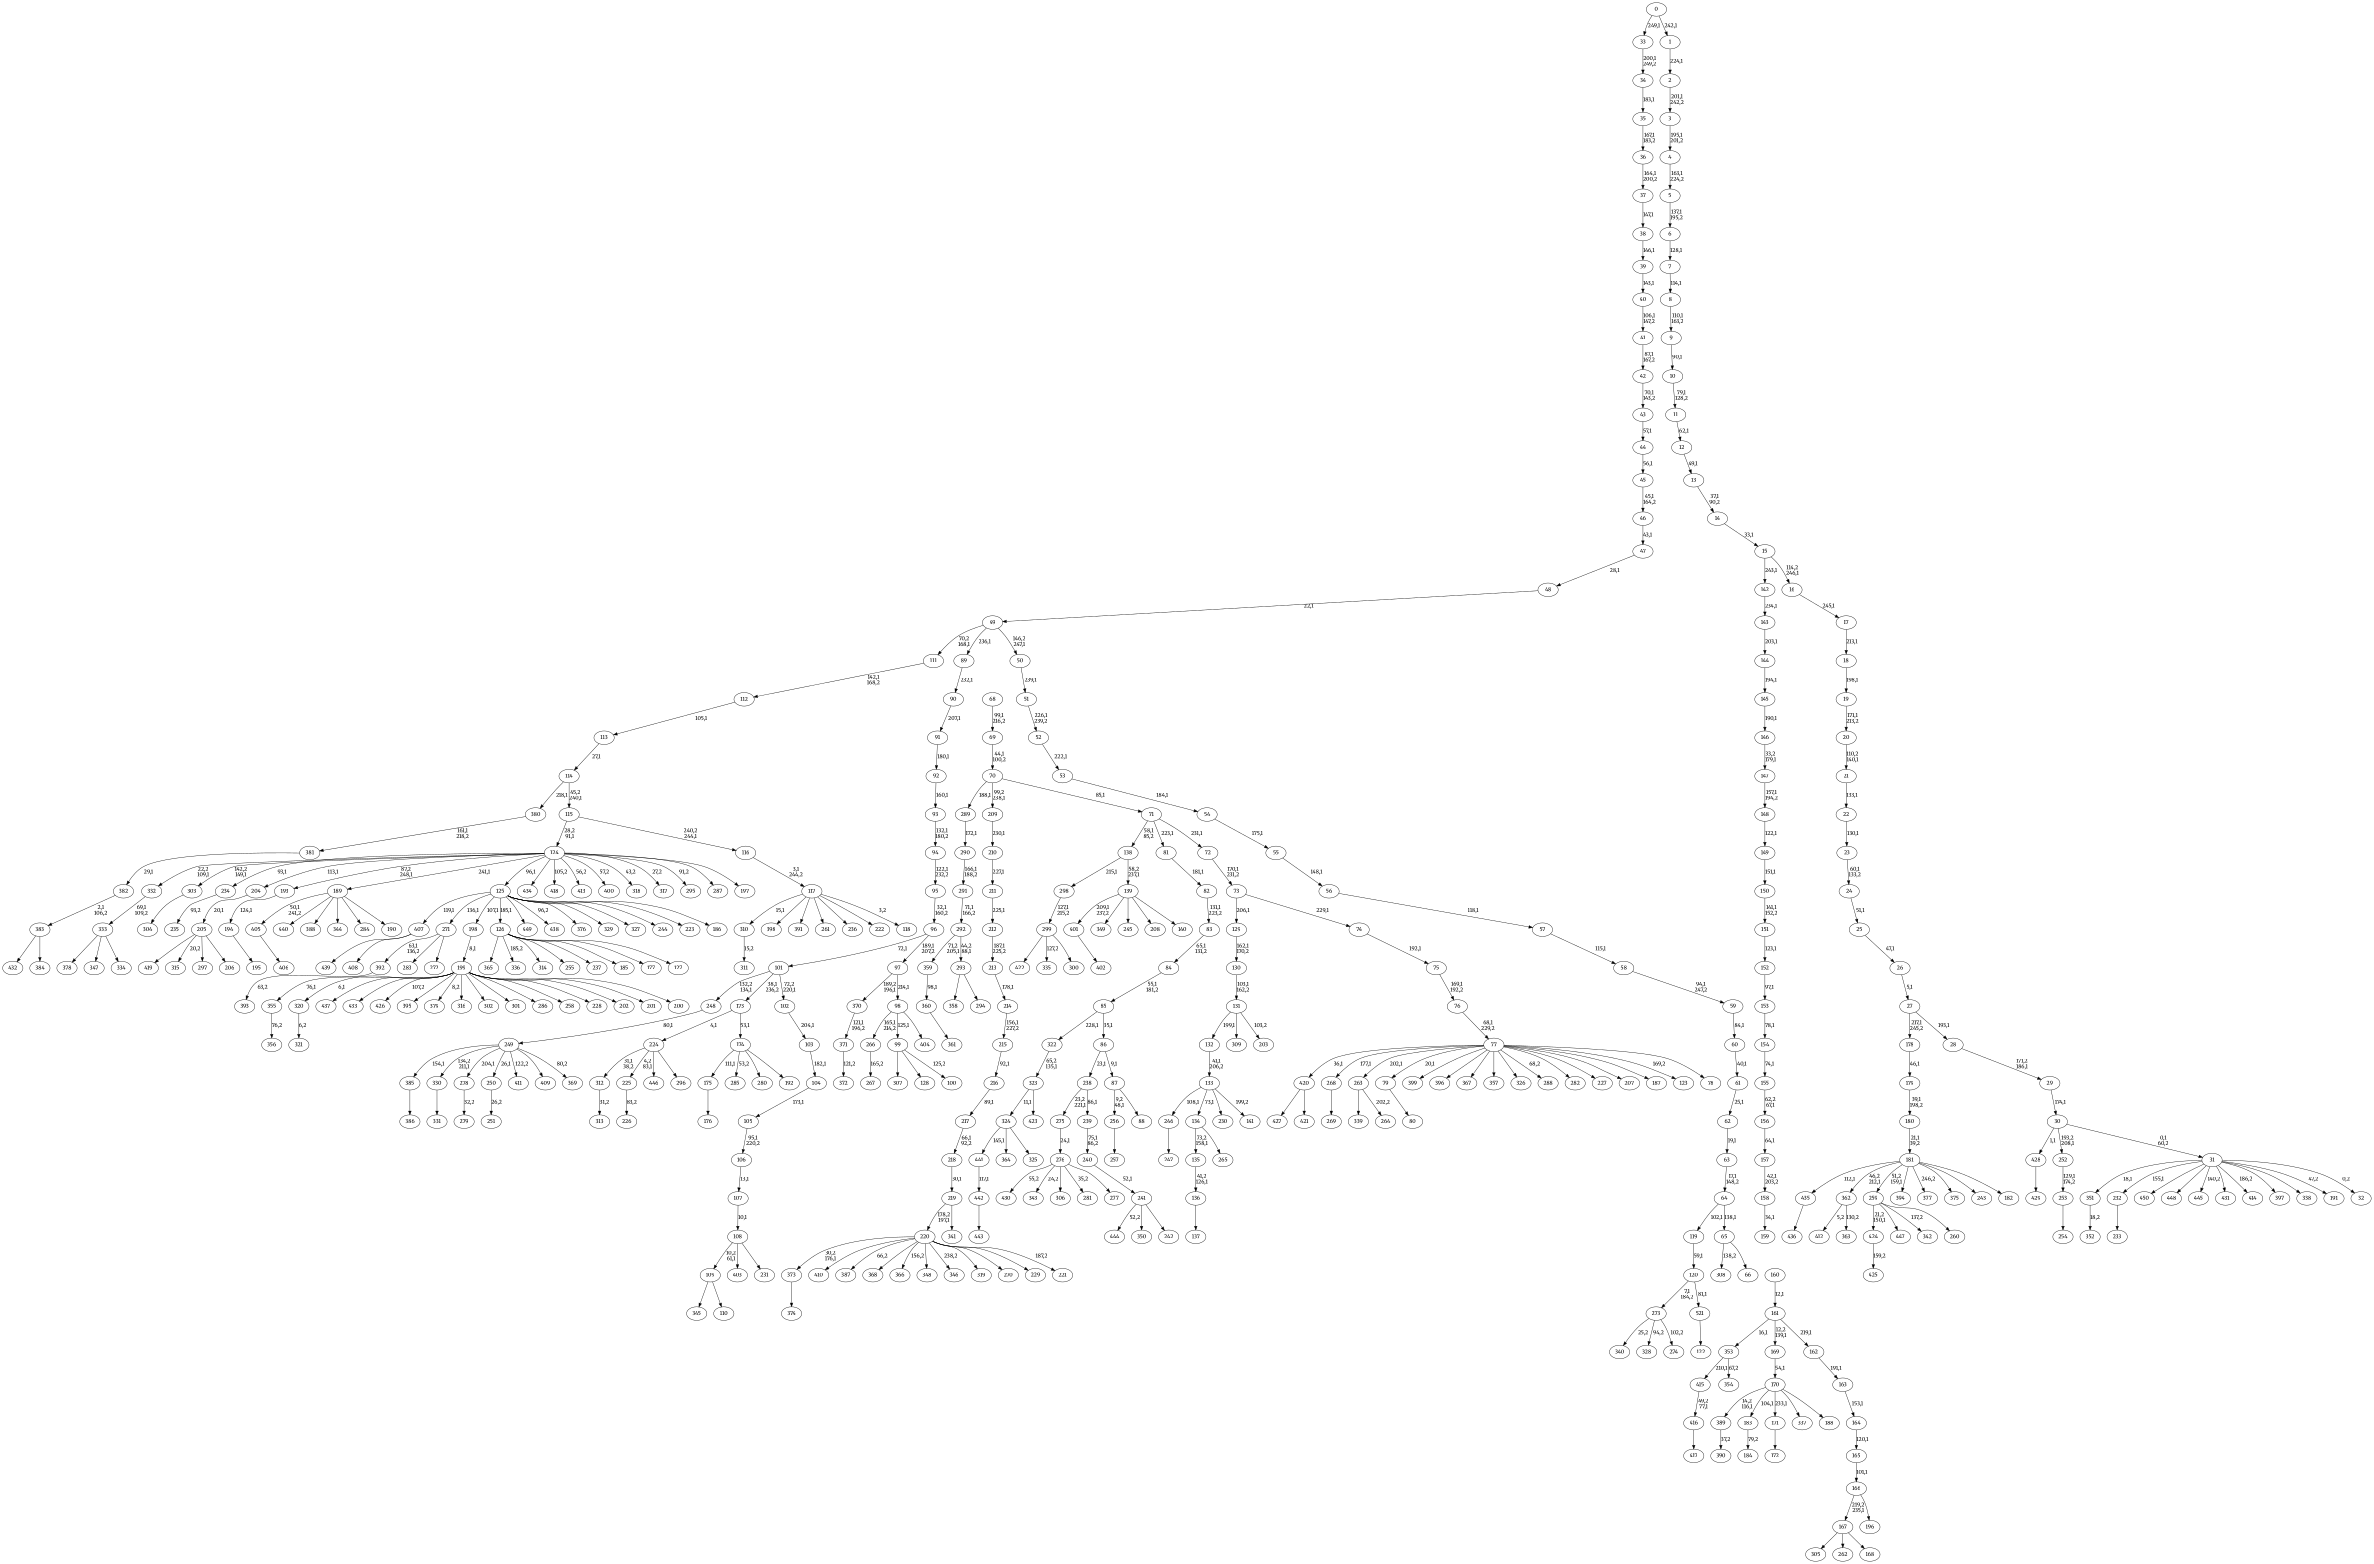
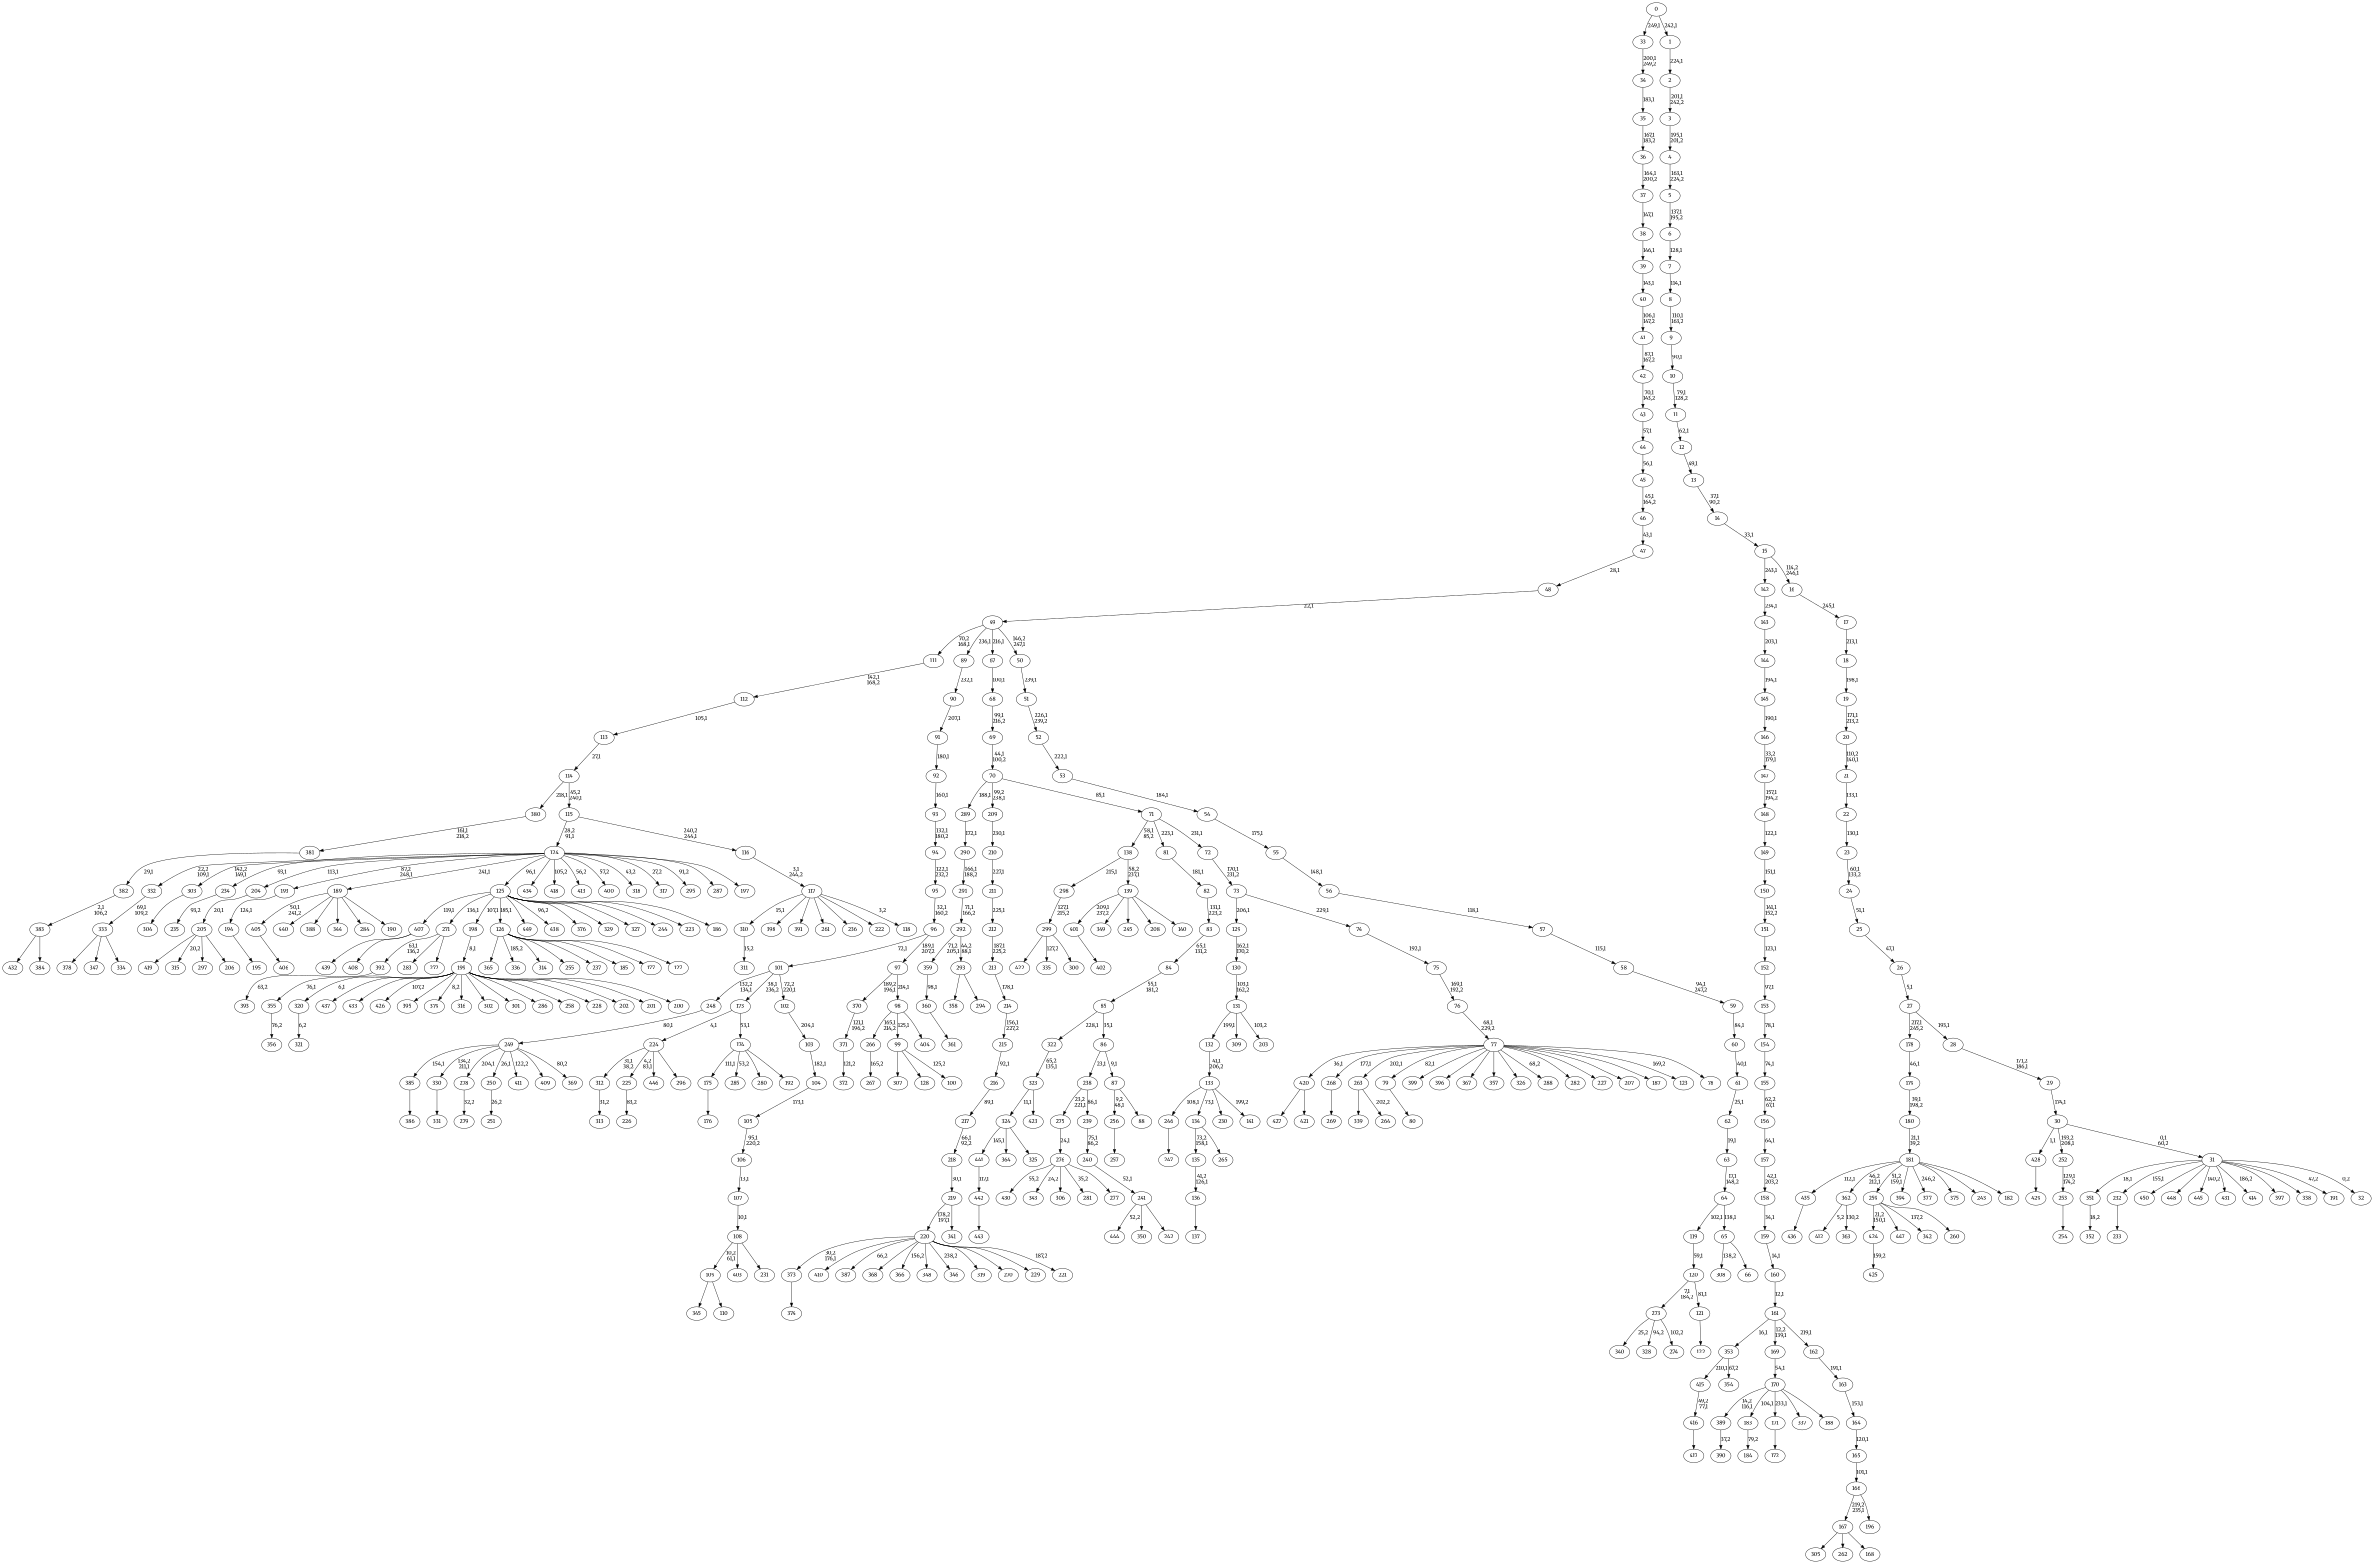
none -> (993, 661)
(1430, 1064) -> (1430, 1064)
none -> (1769, 1254)
(1700, 1314) -> (1700, 1314)
